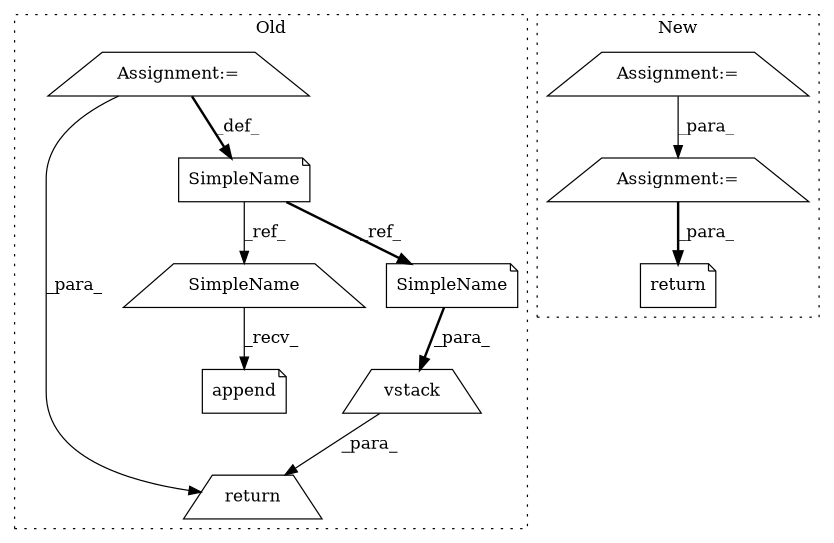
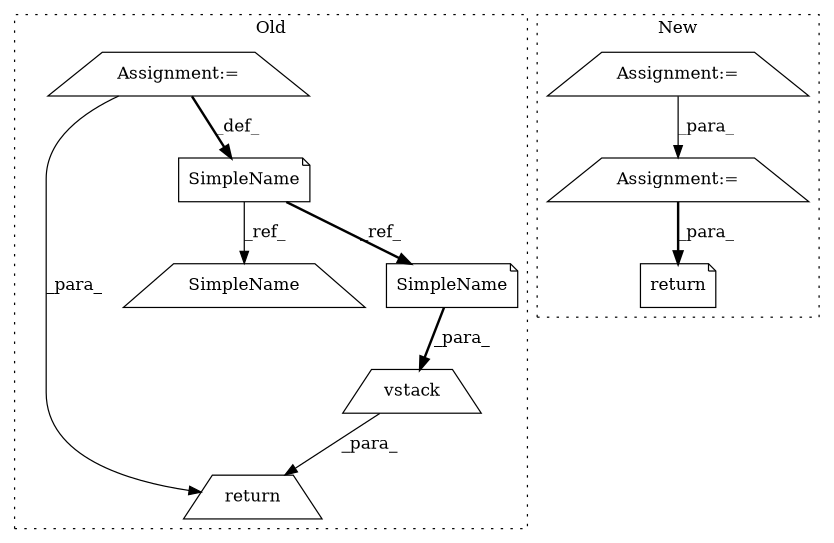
(244, 391) -> none
